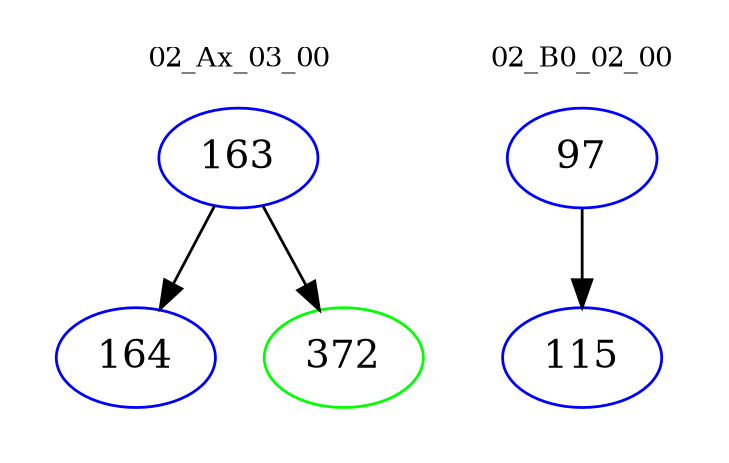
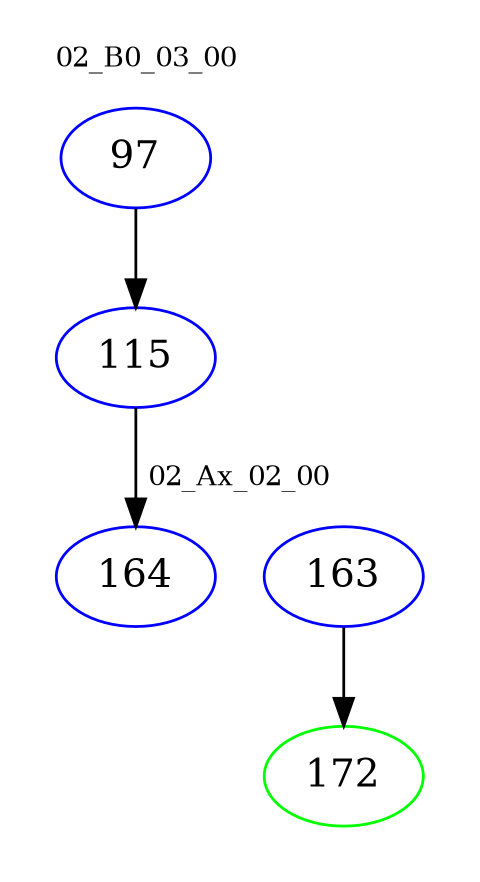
(240, 60) -> (240, 478)
(582, 60) -> (147, 60)
(194, 245) -> (136, 469)
(344, 358) -> (344, 776)
